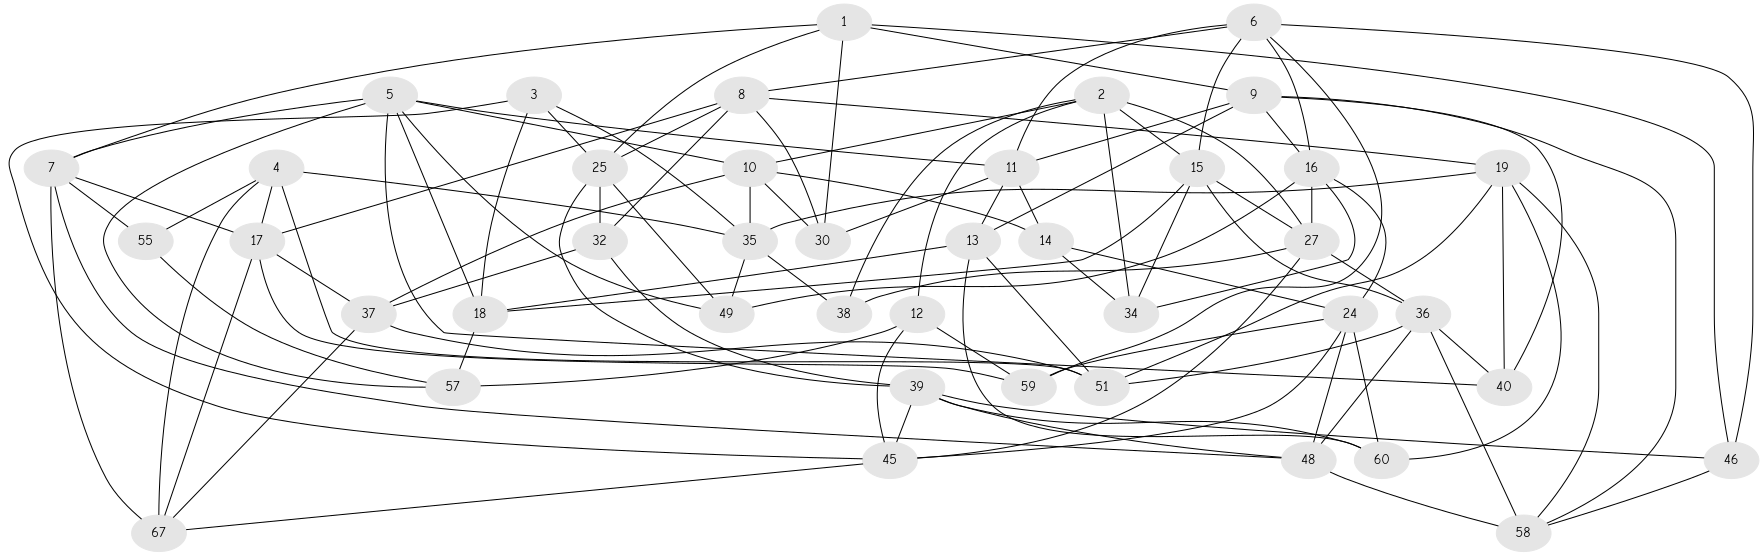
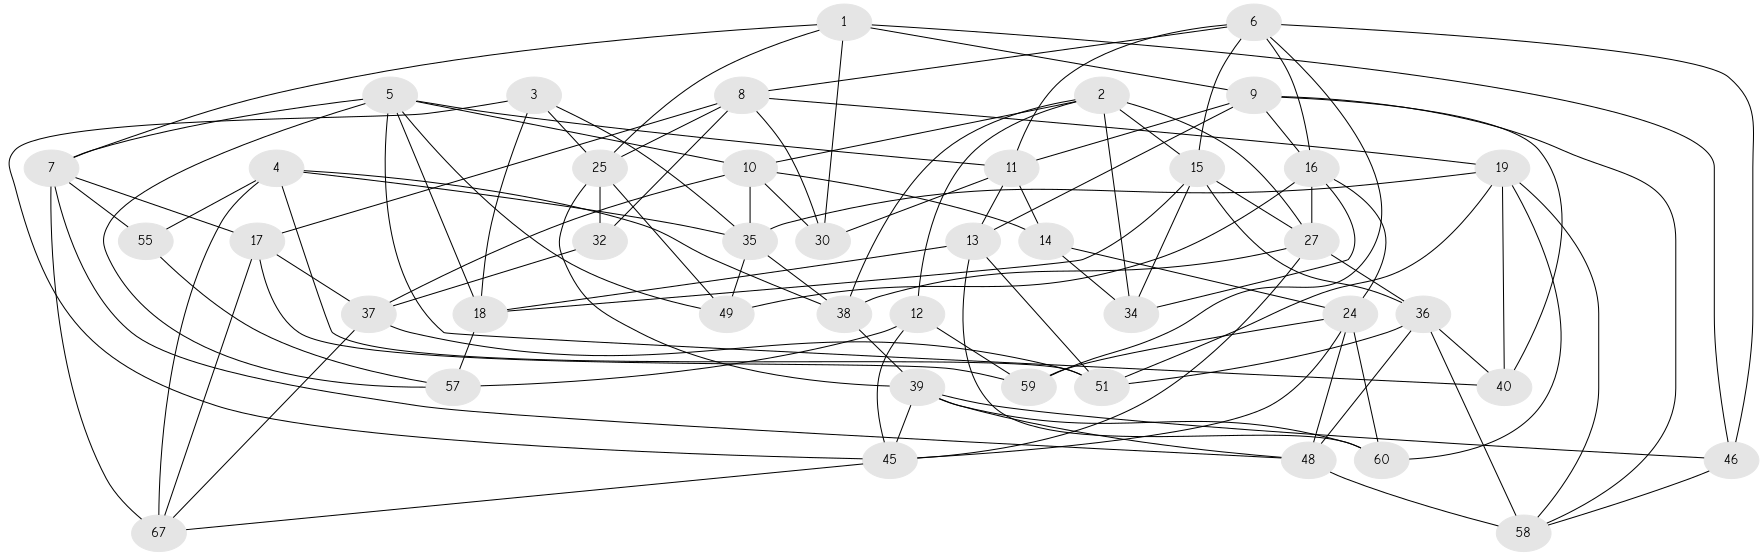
(267, 205) -> (673, 238)
(706, 340) -> (880, 350)
